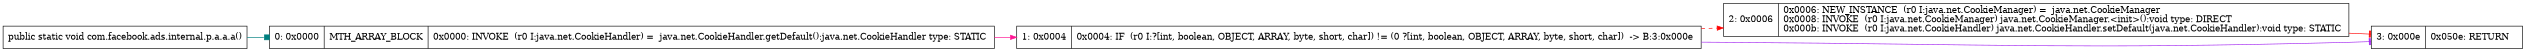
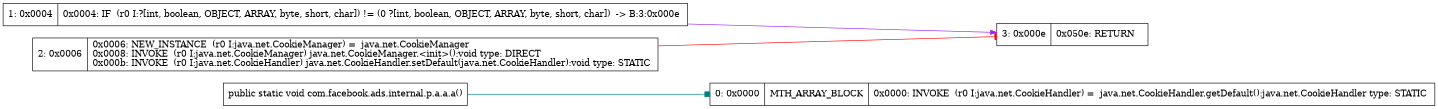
(1709, 28) -> none
(1002, 37) -> none
(2035, 46) -> (839, 28)
